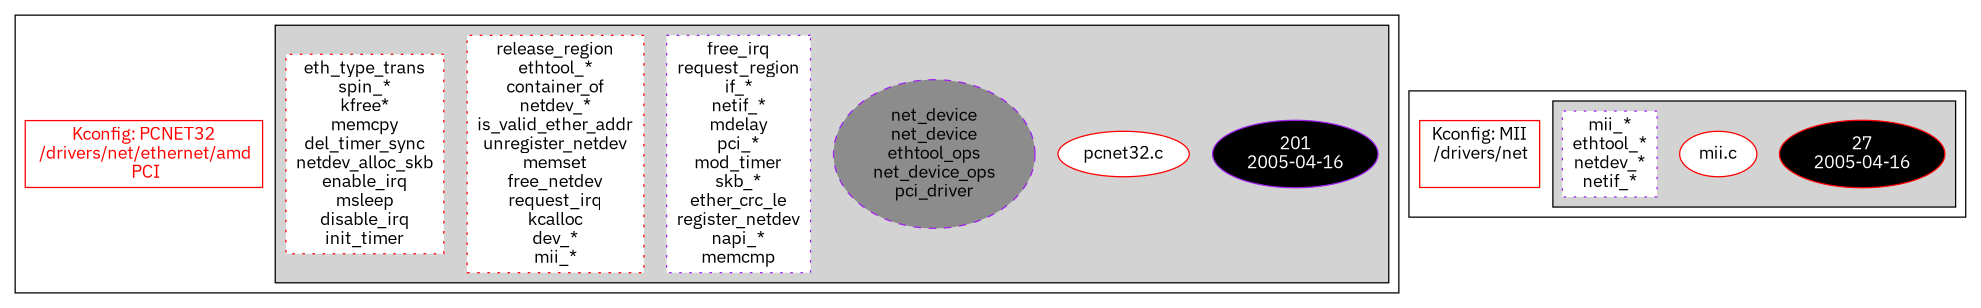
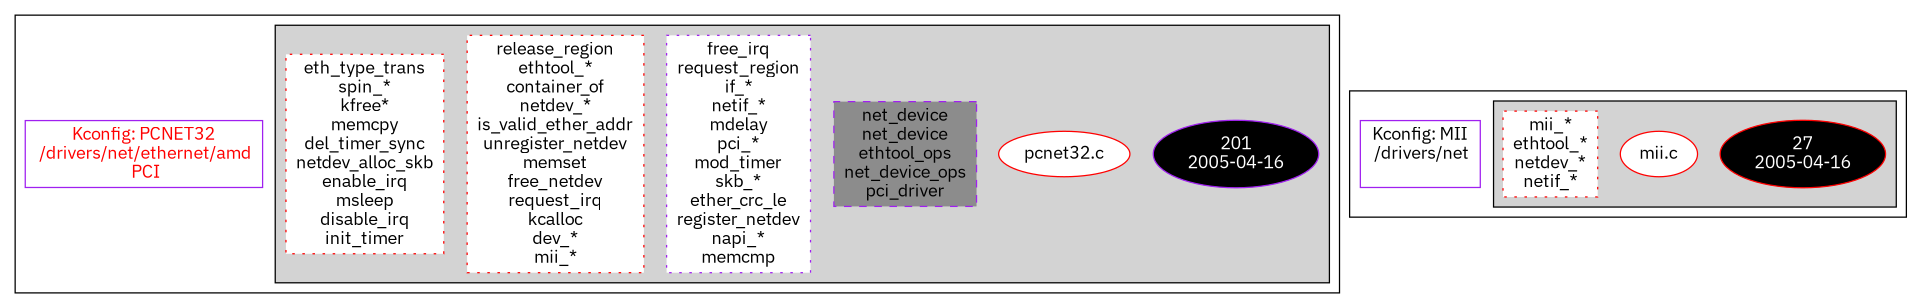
(144, 154) -> (144, 154)
(934, 154) -> (905, 154)
(1480, 154) -> (1420, 154)
(1610, 154) -> (1550, 154)
